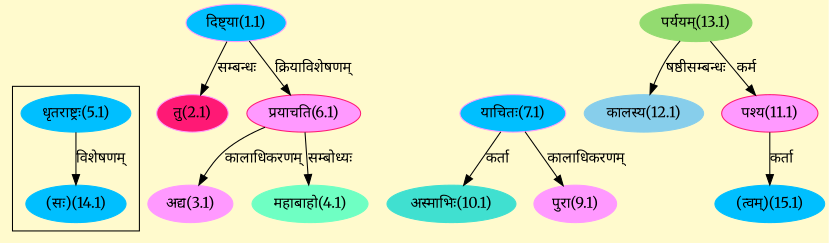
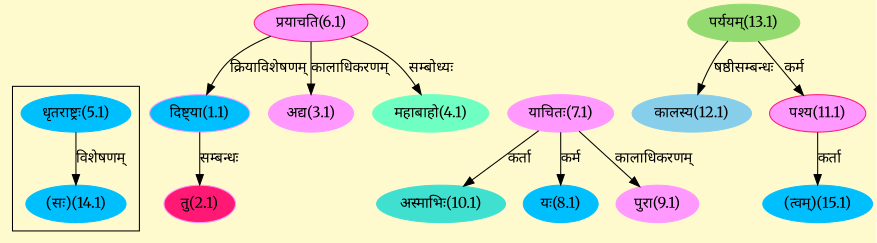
(267, 64) -> (236, 55)
(513, 113) -> (561, 113)
none -> (561, 204)
